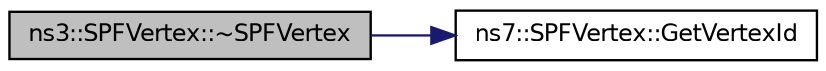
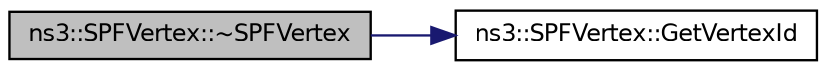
(636, 35) -> (636, 35)
